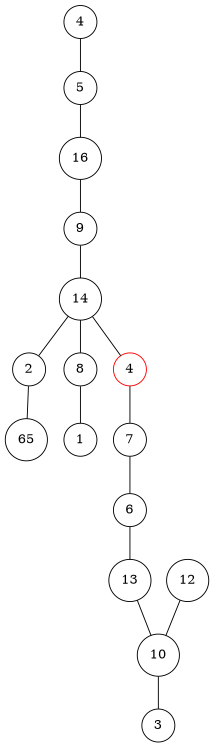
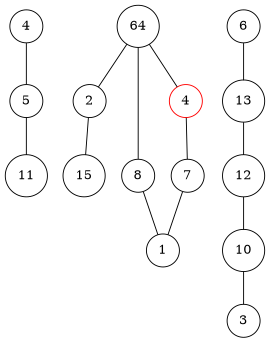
(80, 158) -> (26, 176)
(80, 229) -> none
(80, 299) -> (138, 26)
(26, 440) -> (84, 176)
(130, 475) -> (175, 213)
(144, 618) -> (244, 139)
